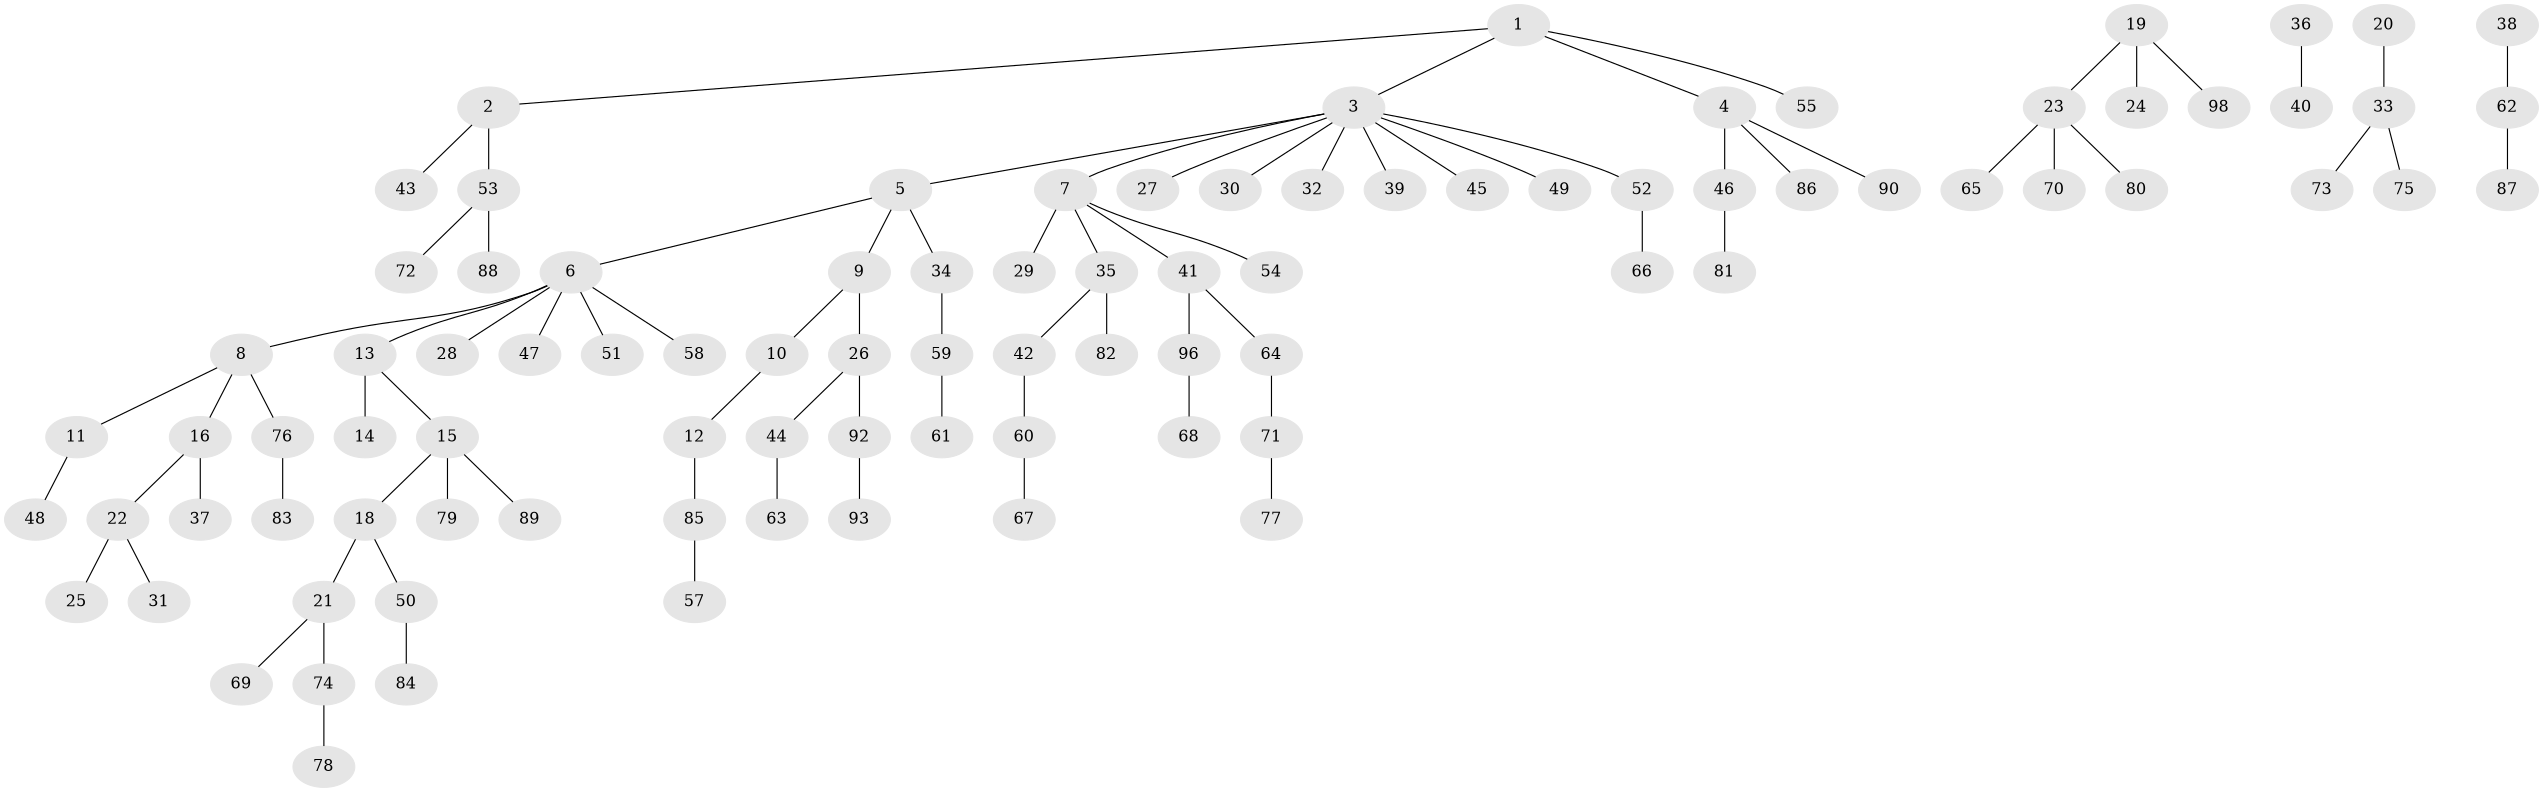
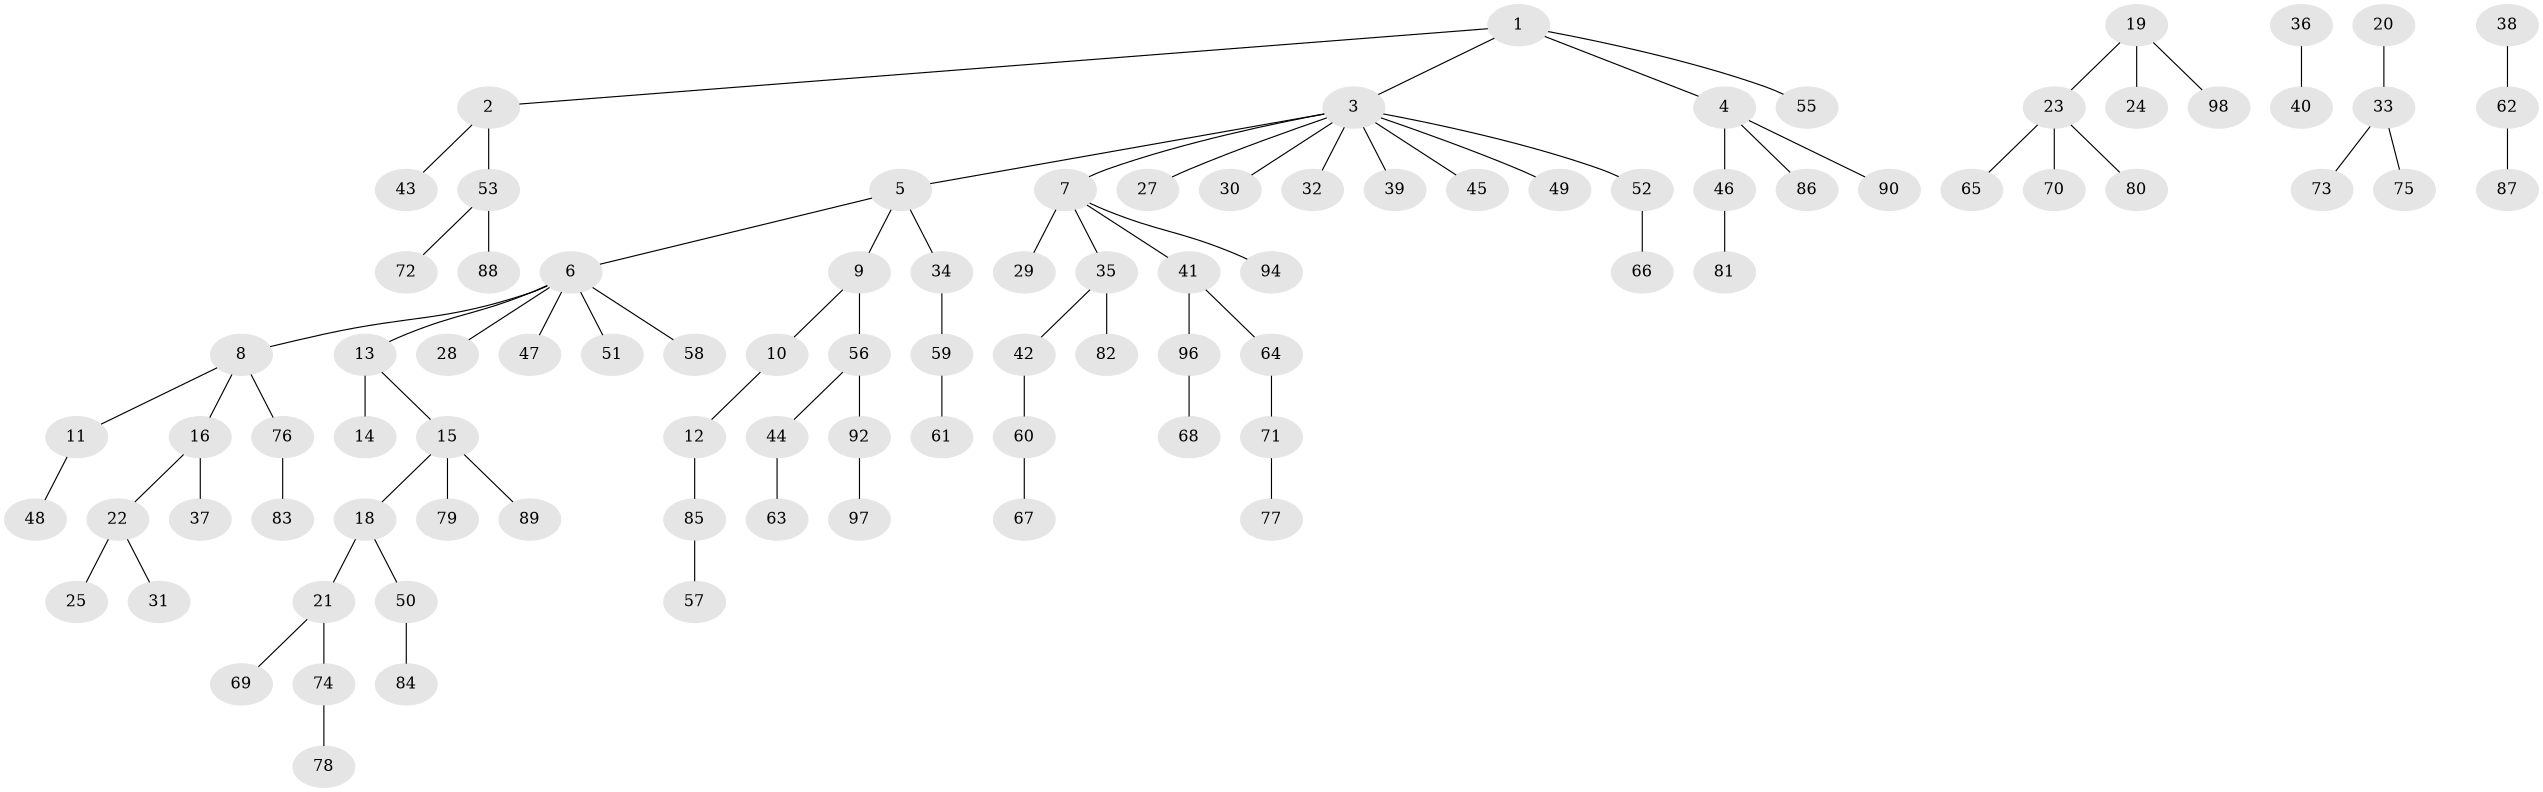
(1271, 272) -> (1271, 272)
(859, 355) -> (859, 355)
(859, 520) -> (859, 520)
